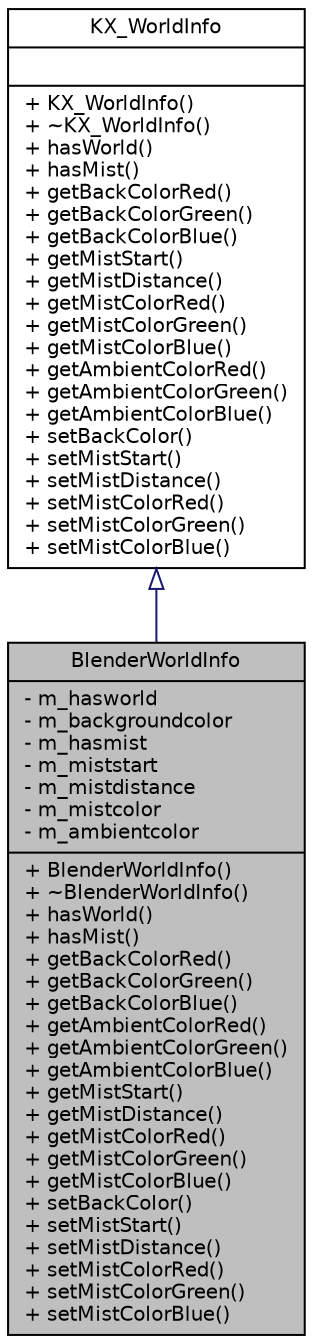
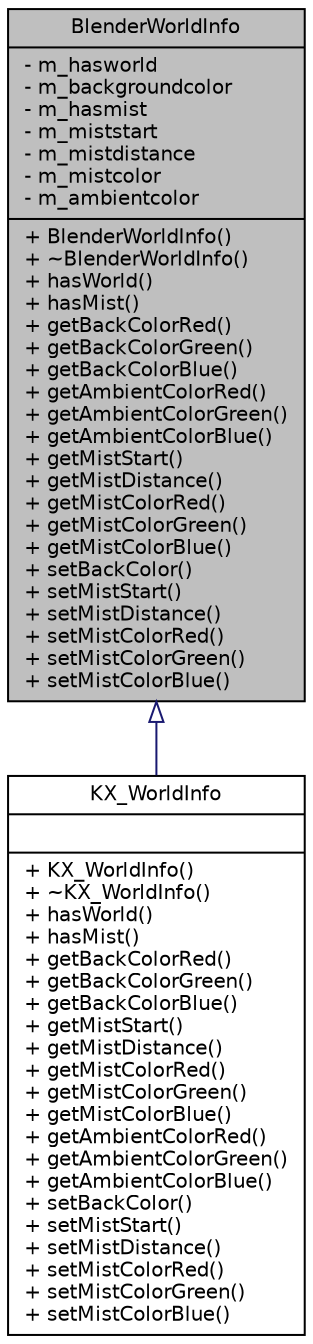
(156, 616) -> (156, 749)
